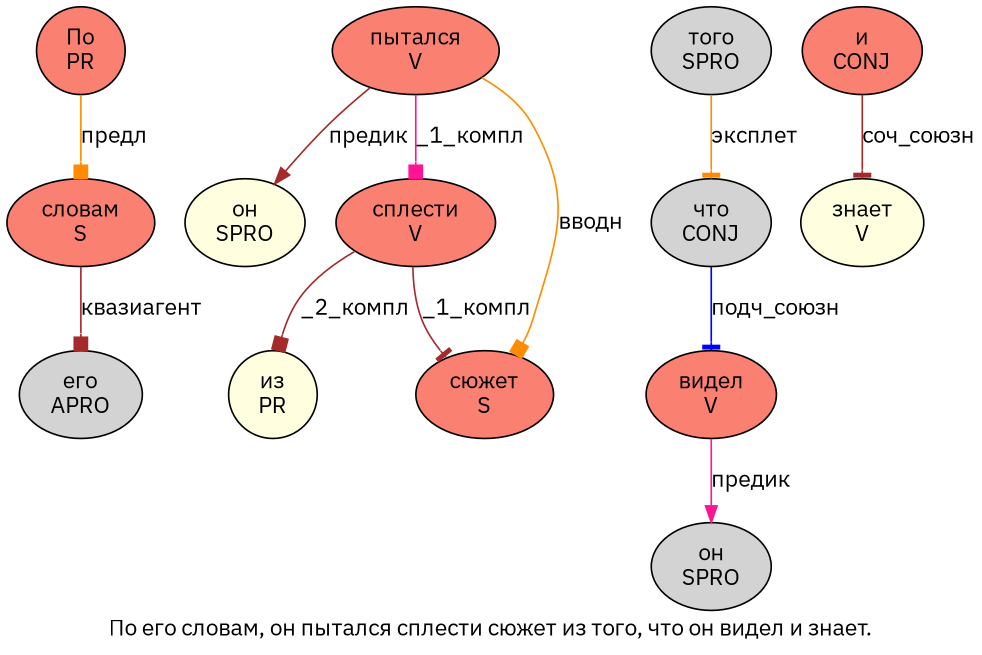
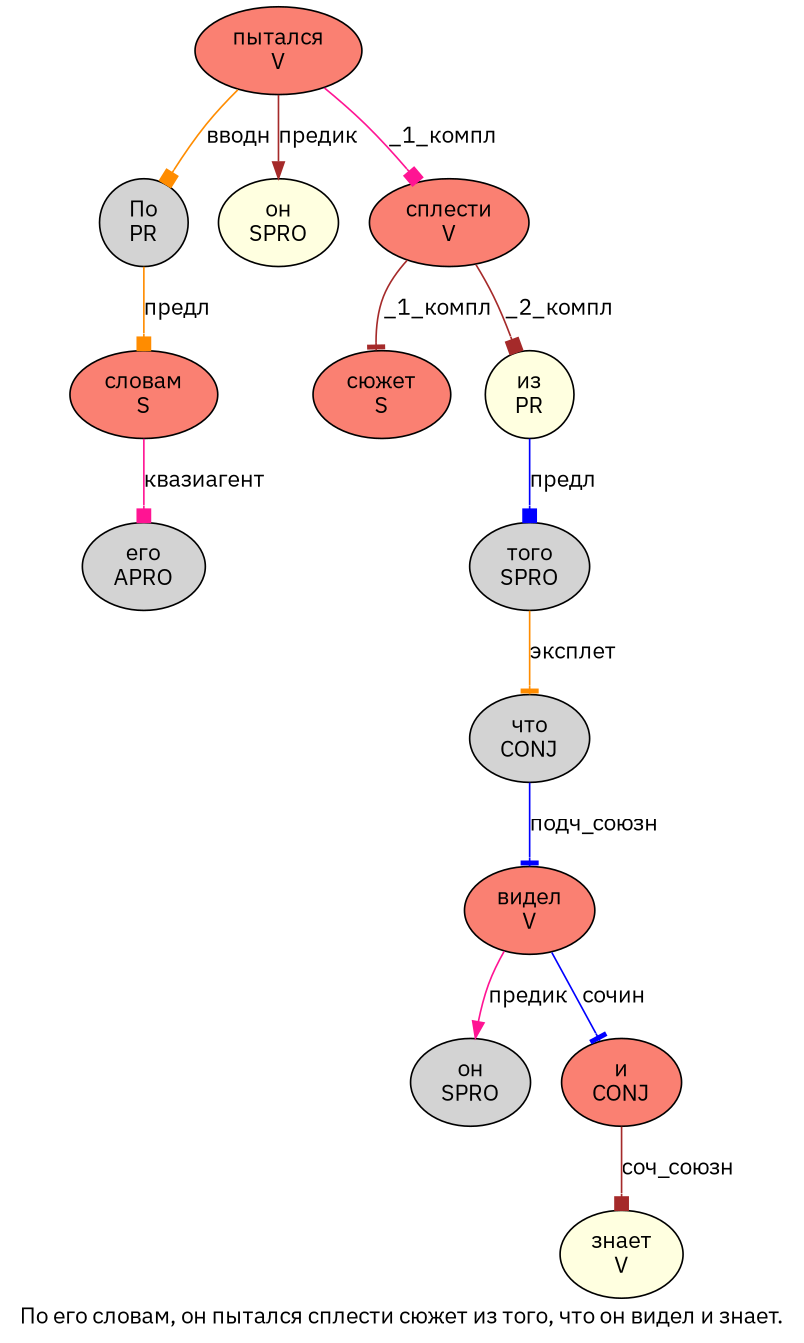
(81, 51) -> (144, 223)
(862, 132) -> (622, 1160)
(558, 198) -> (203, 128)
(81, 300) -> (144, 472)
none -> (530, 472)
none -> (574, 993)
